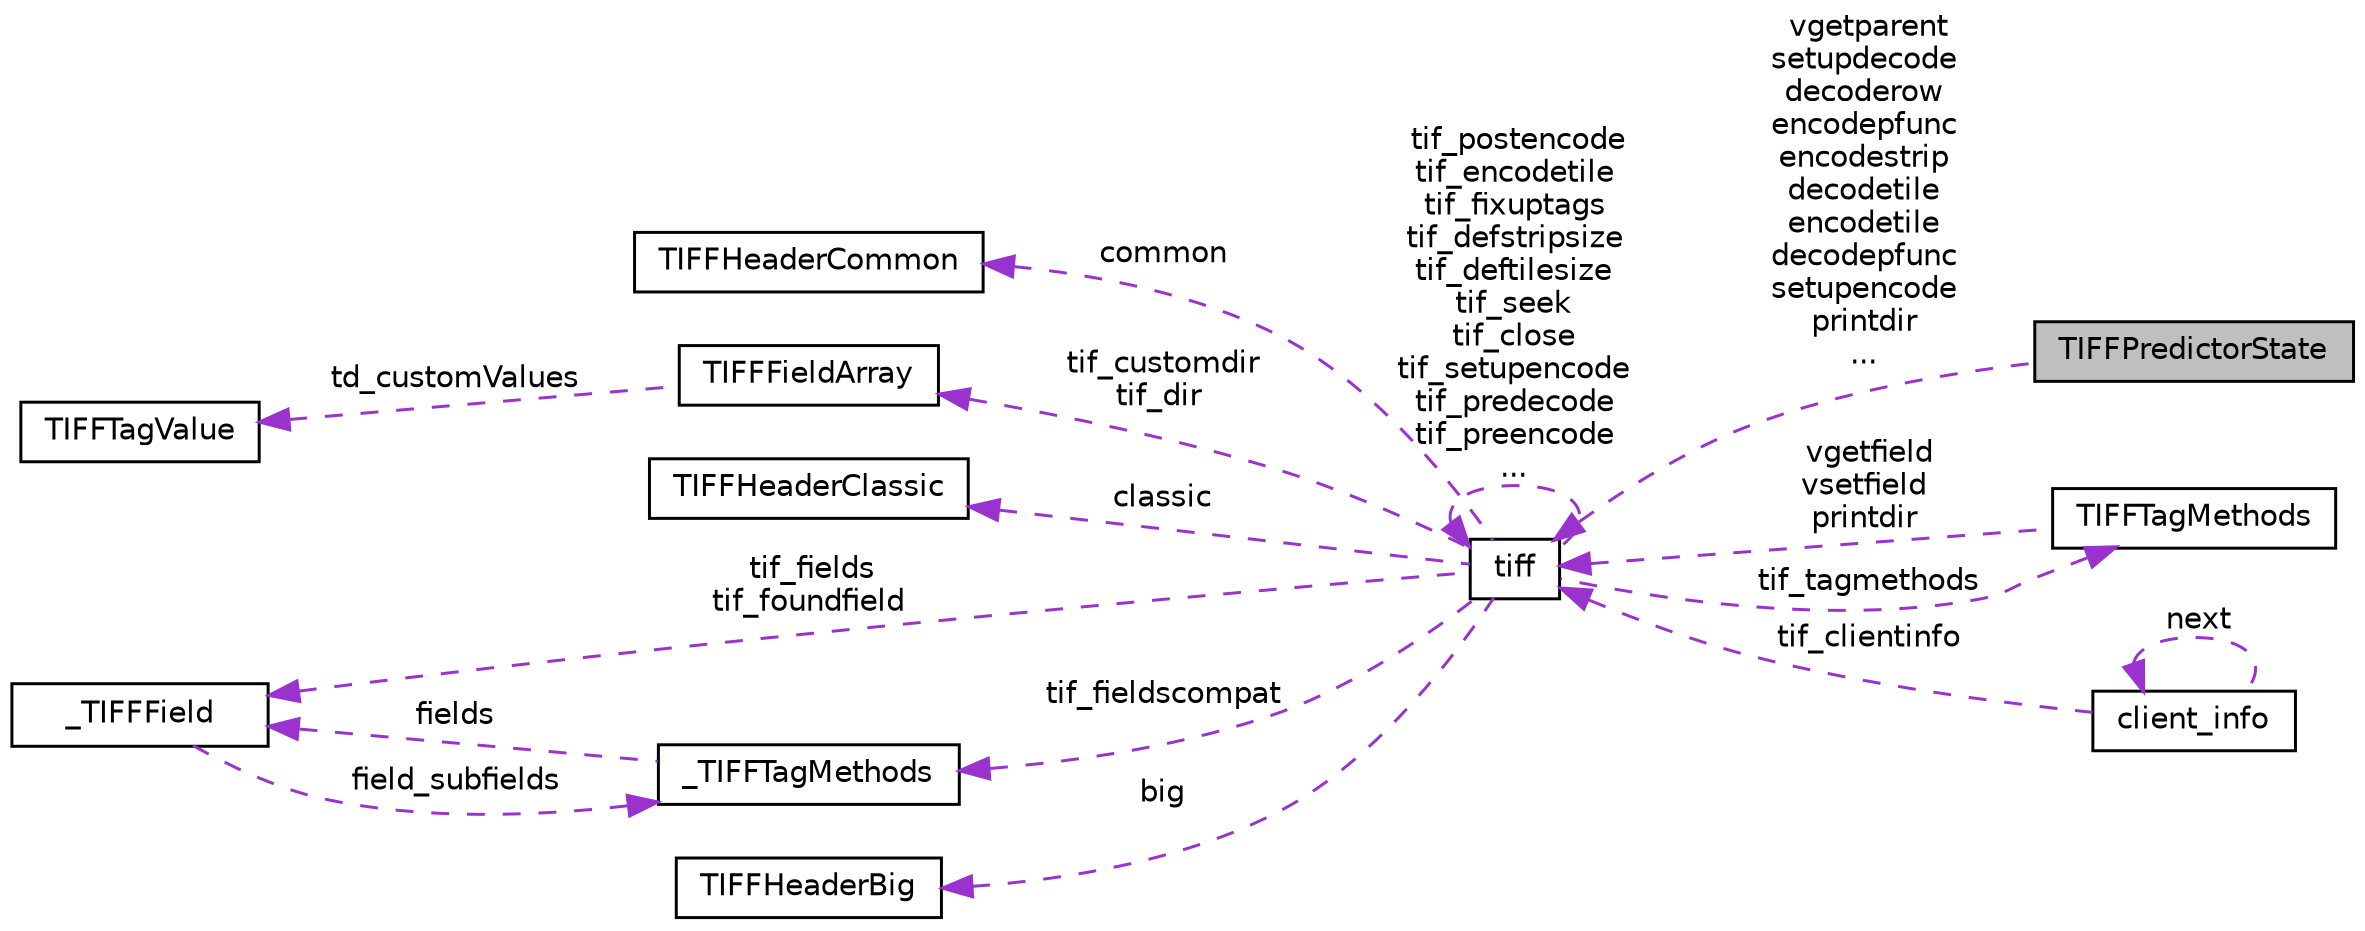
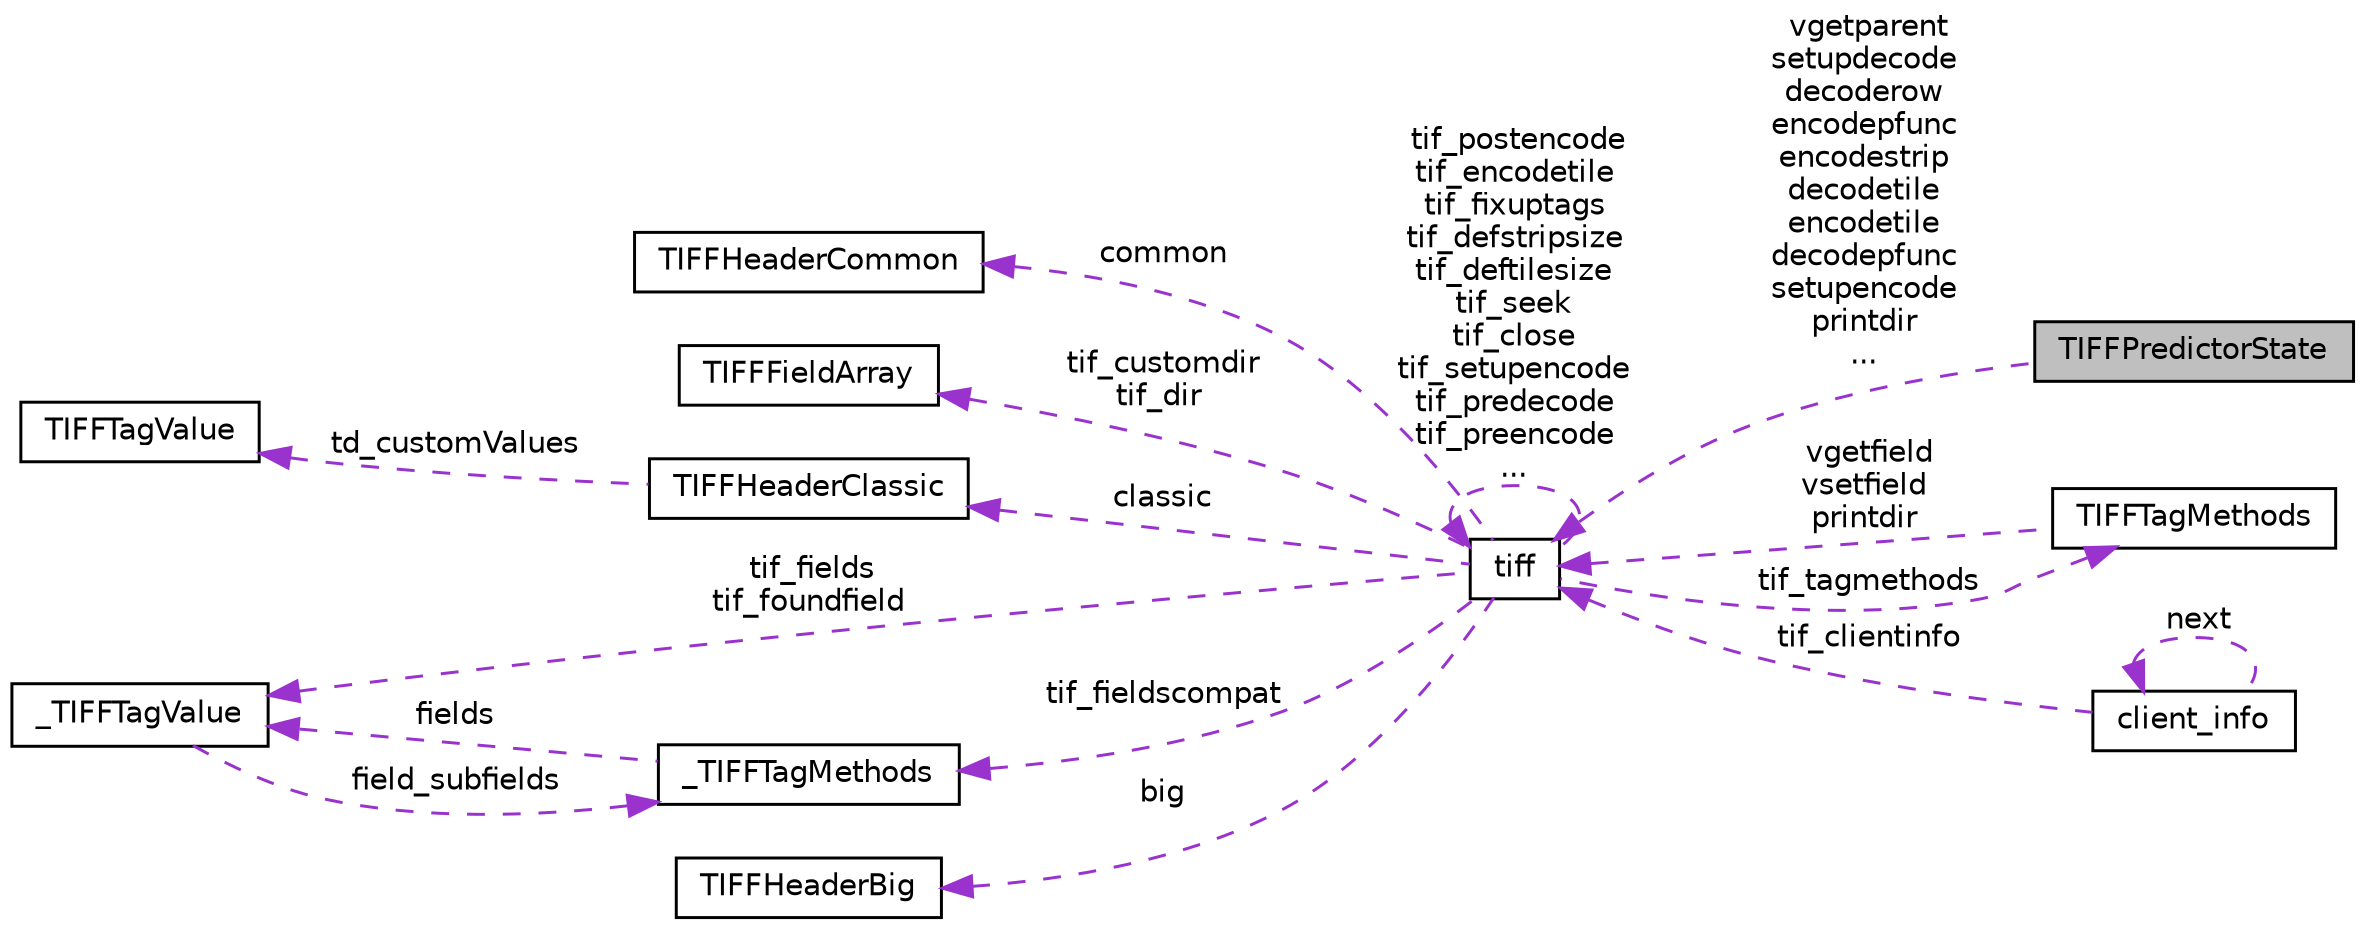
(484, 403) -> (469, 475)
(140, 715) -> (140, 715)
